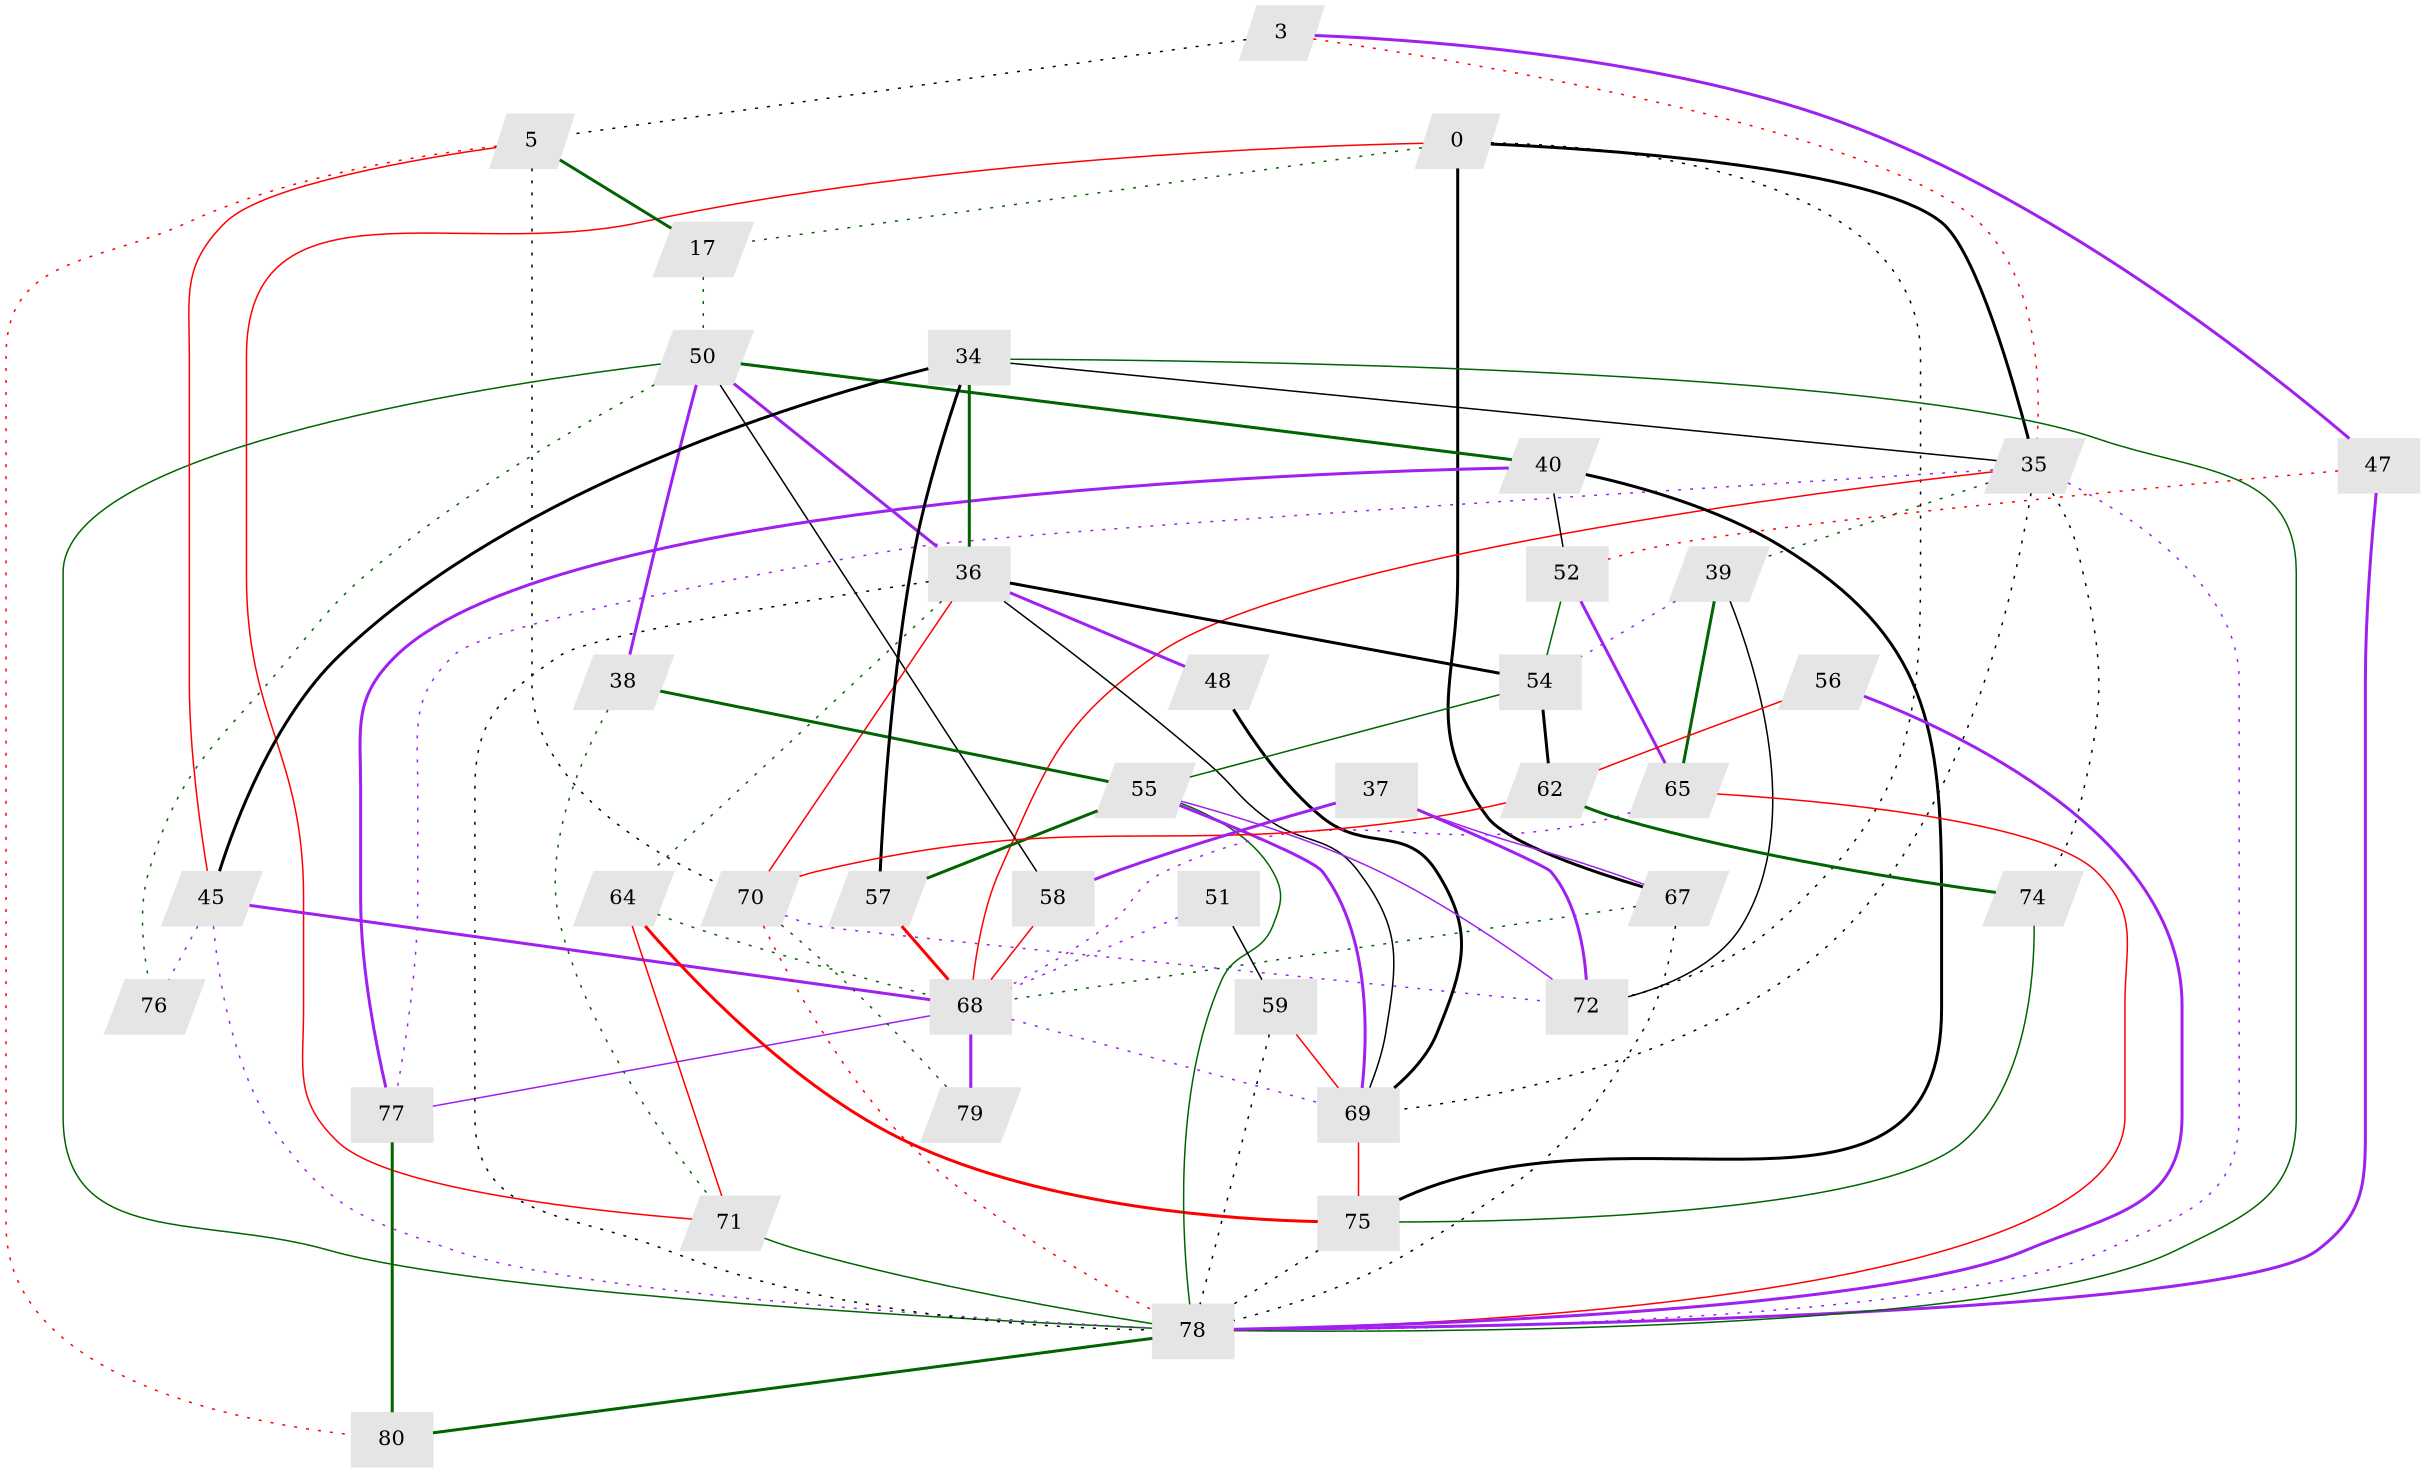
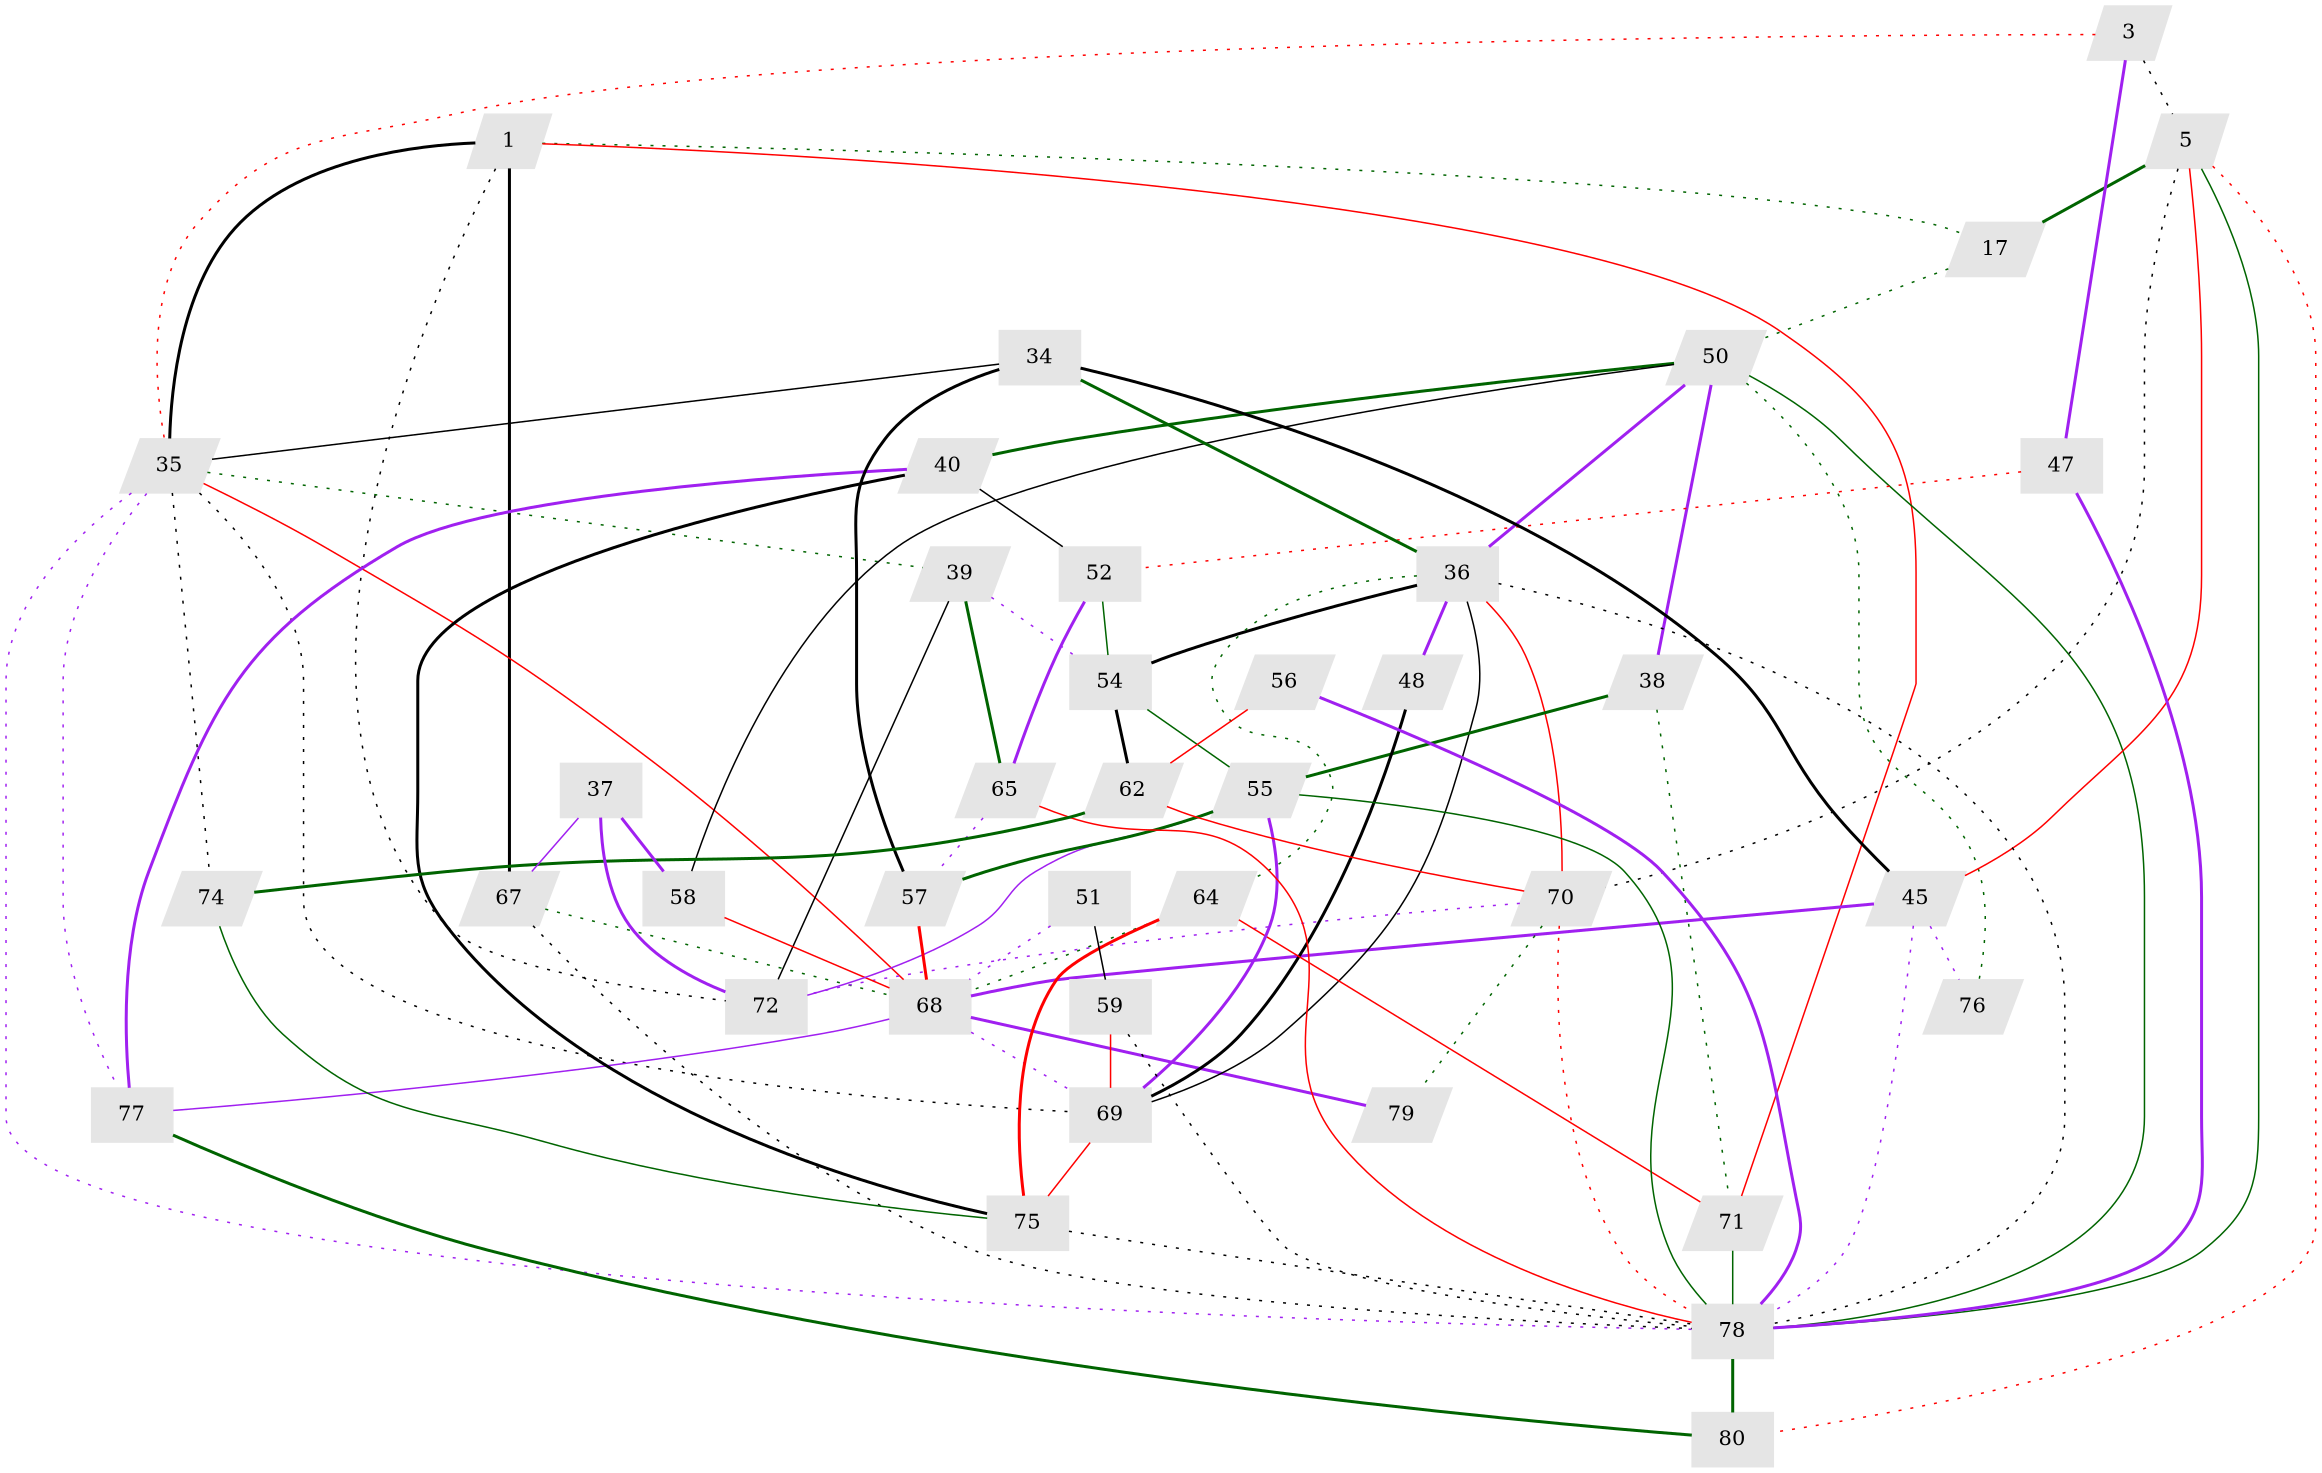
(1458, 141) -> (509, 141)
(2296, 739) -> (2259, 934)
(1234, 845) -> (956, 850)
